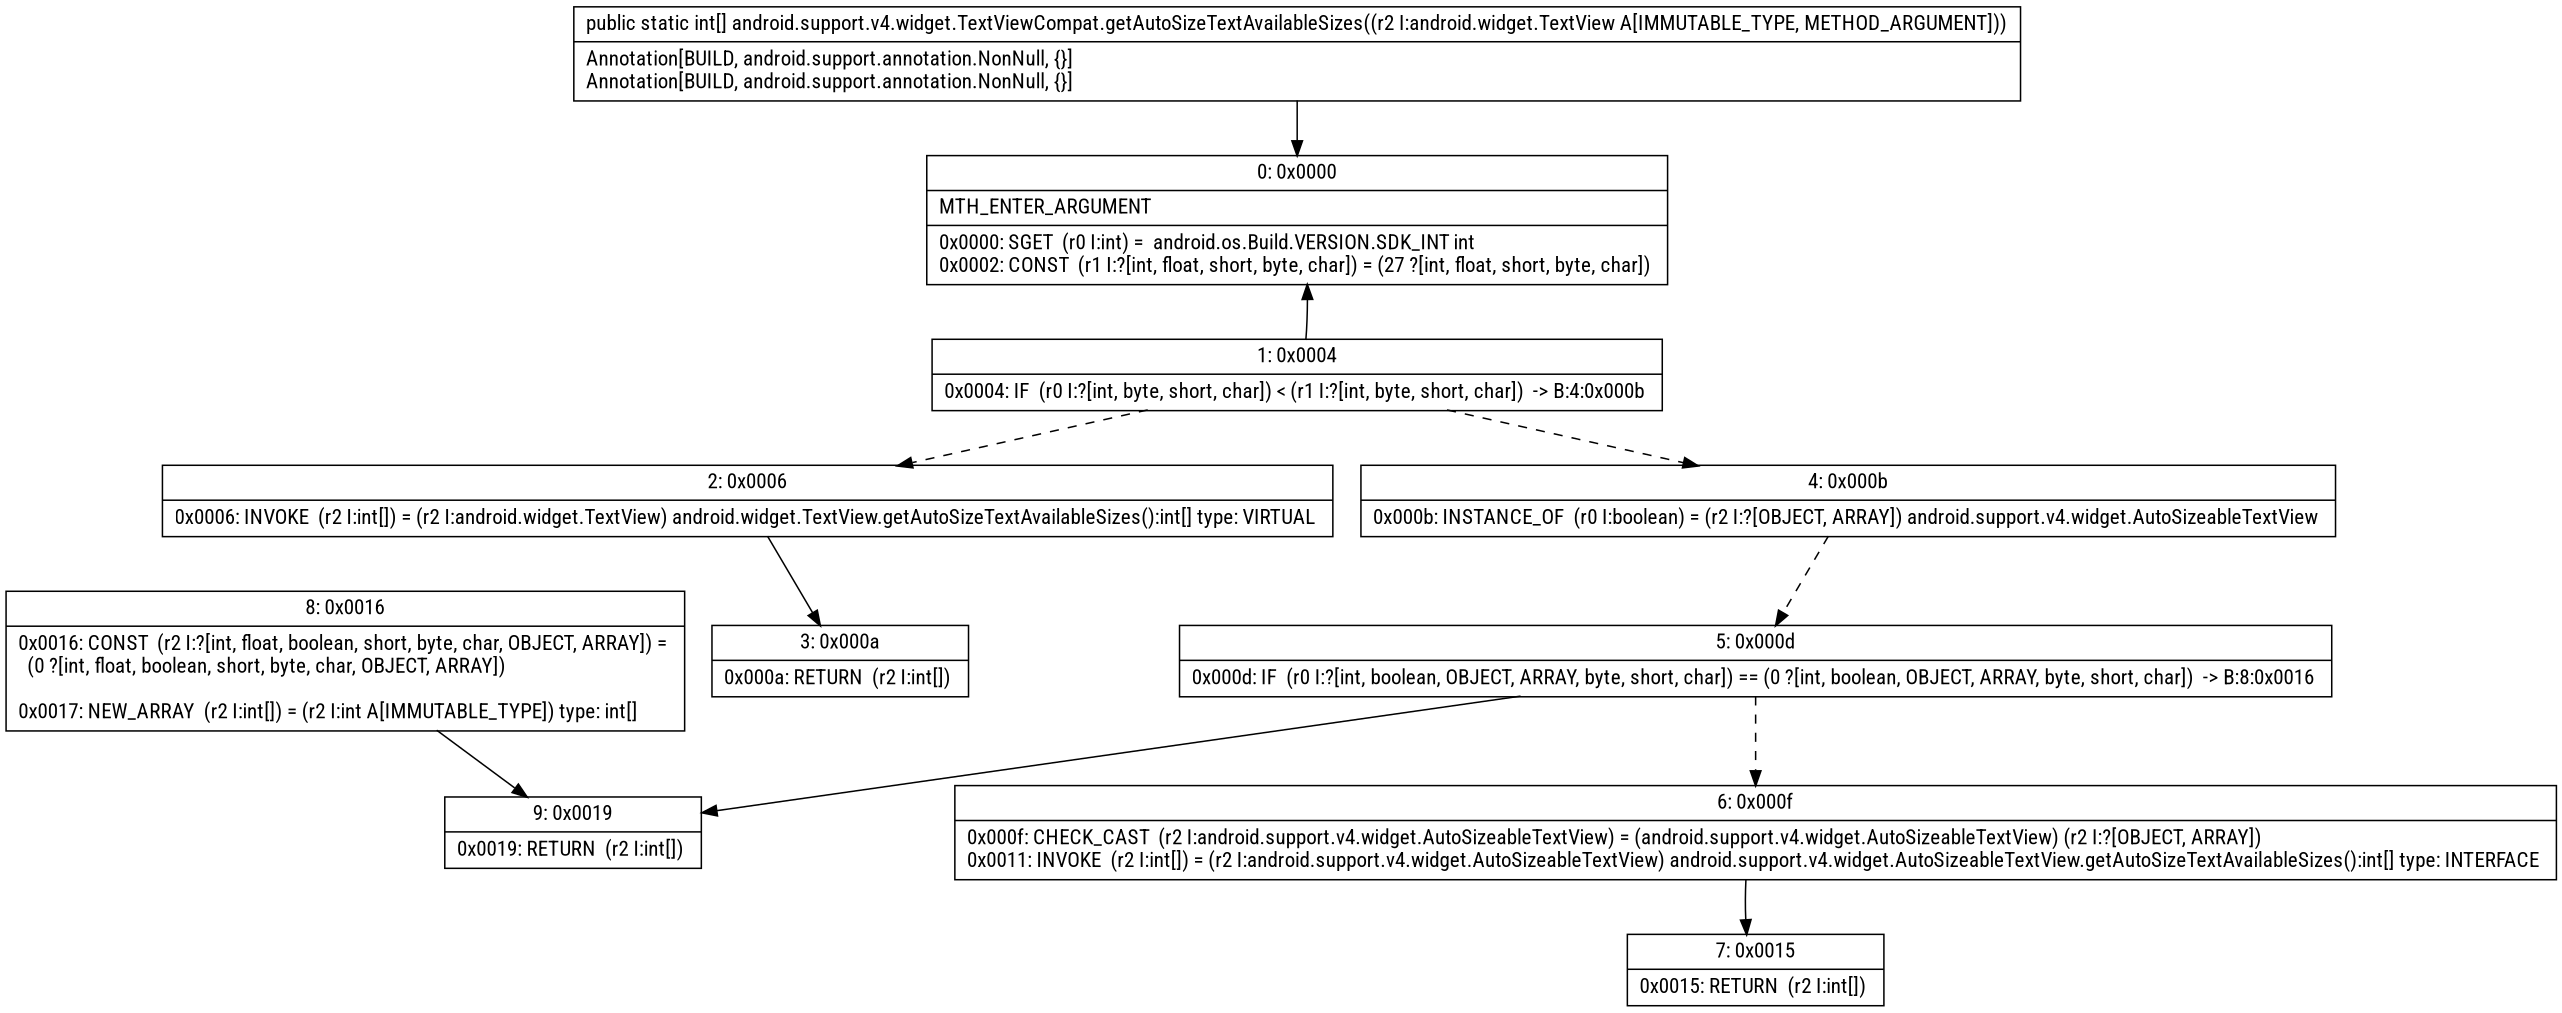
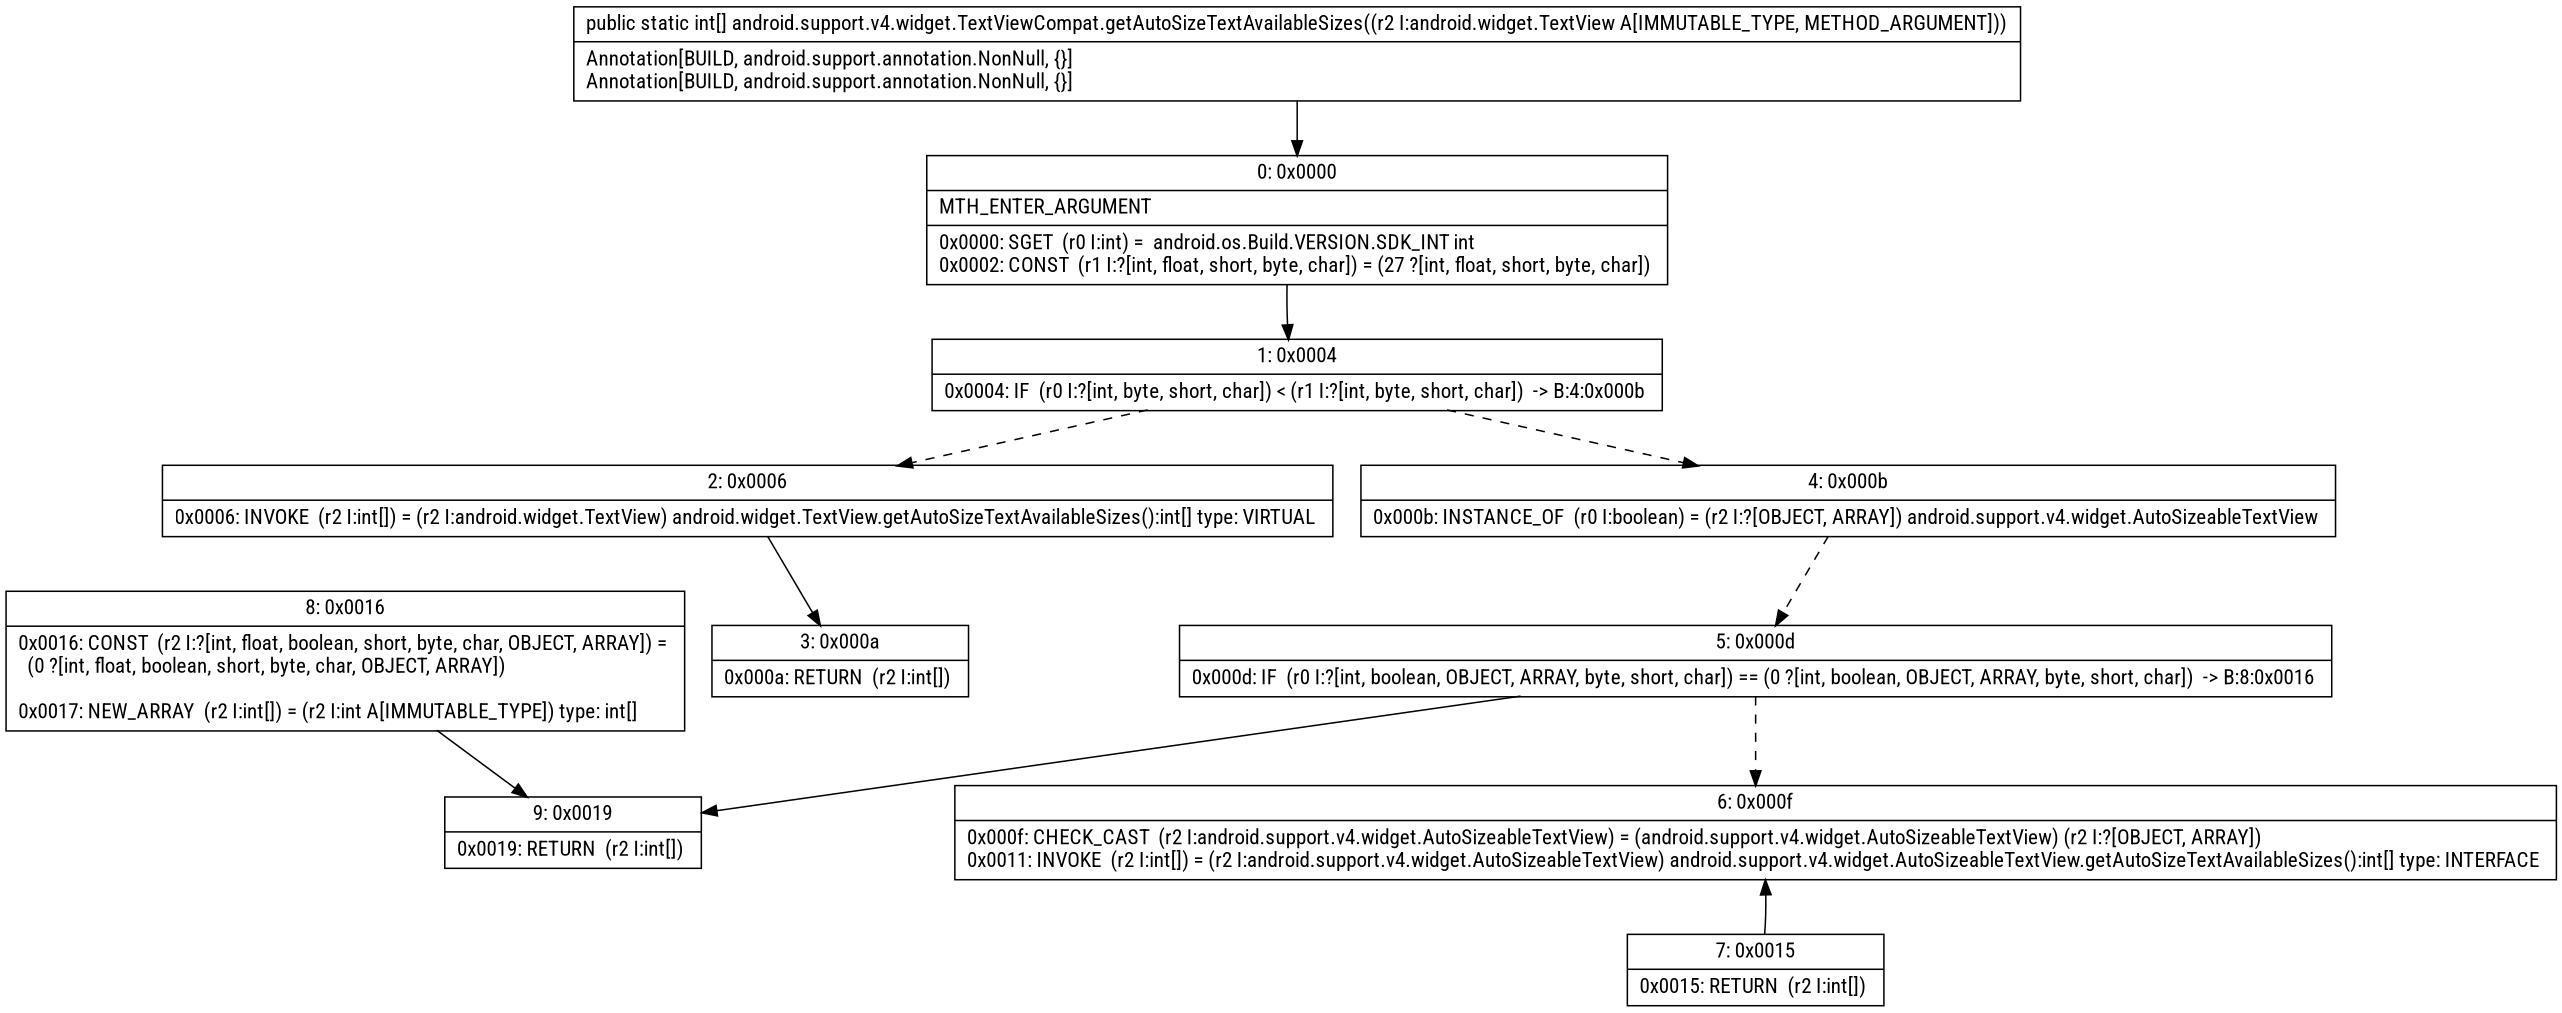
(1307, 320) -> (1287, 304)
(1745, 900) -> (1766, 915)
